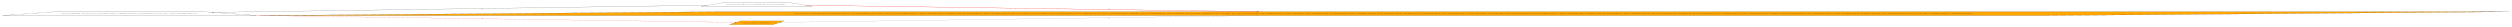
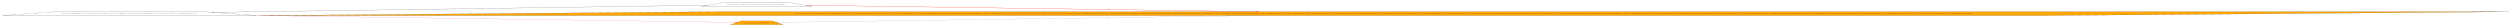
(757, 23) -> (757, 23)
